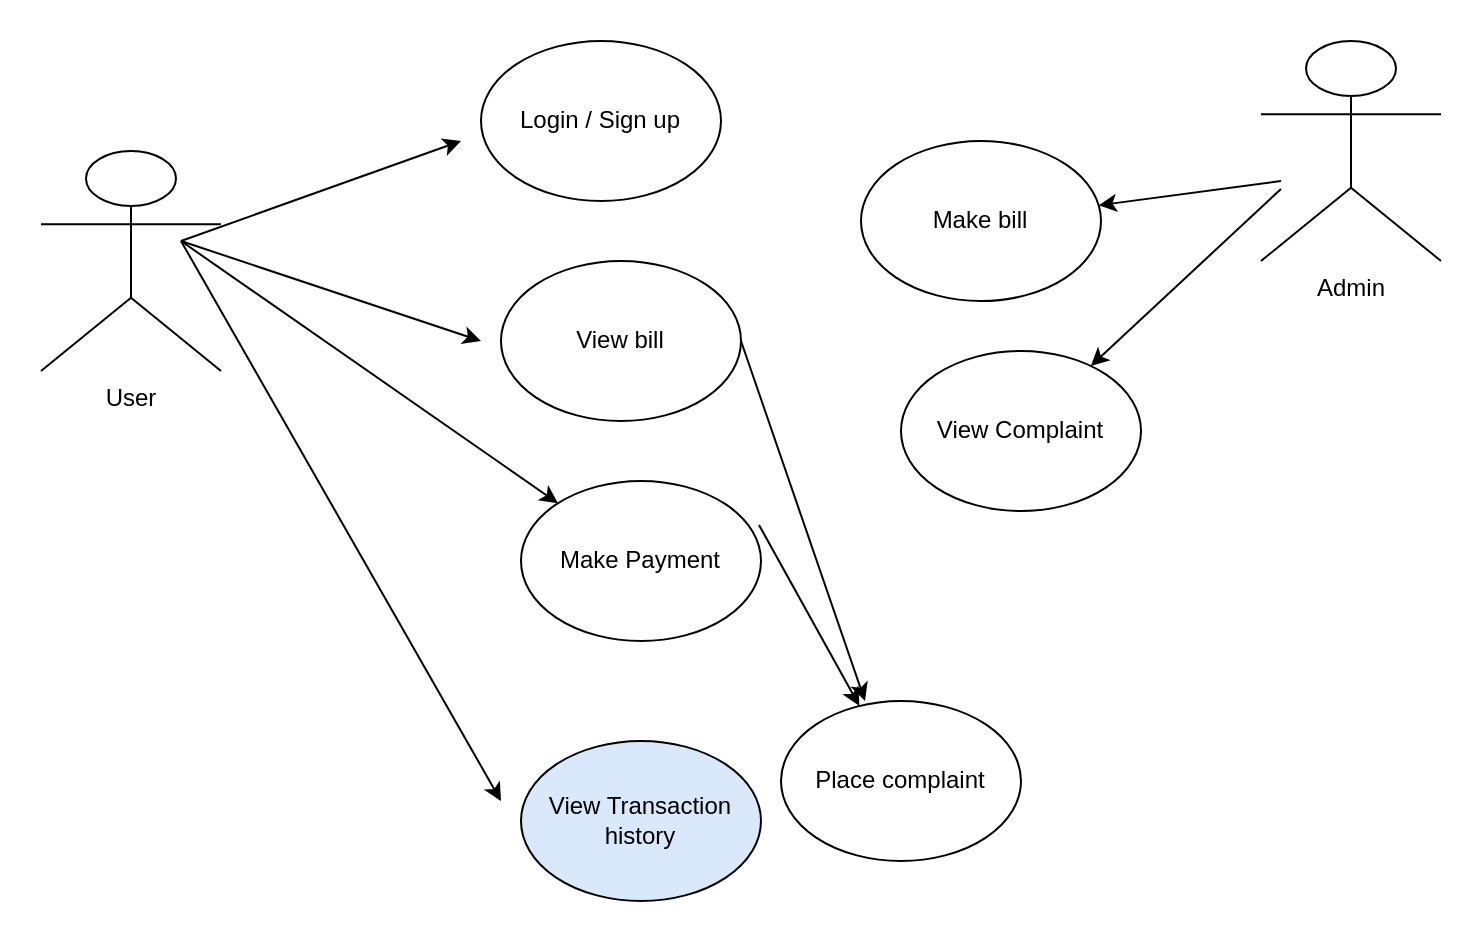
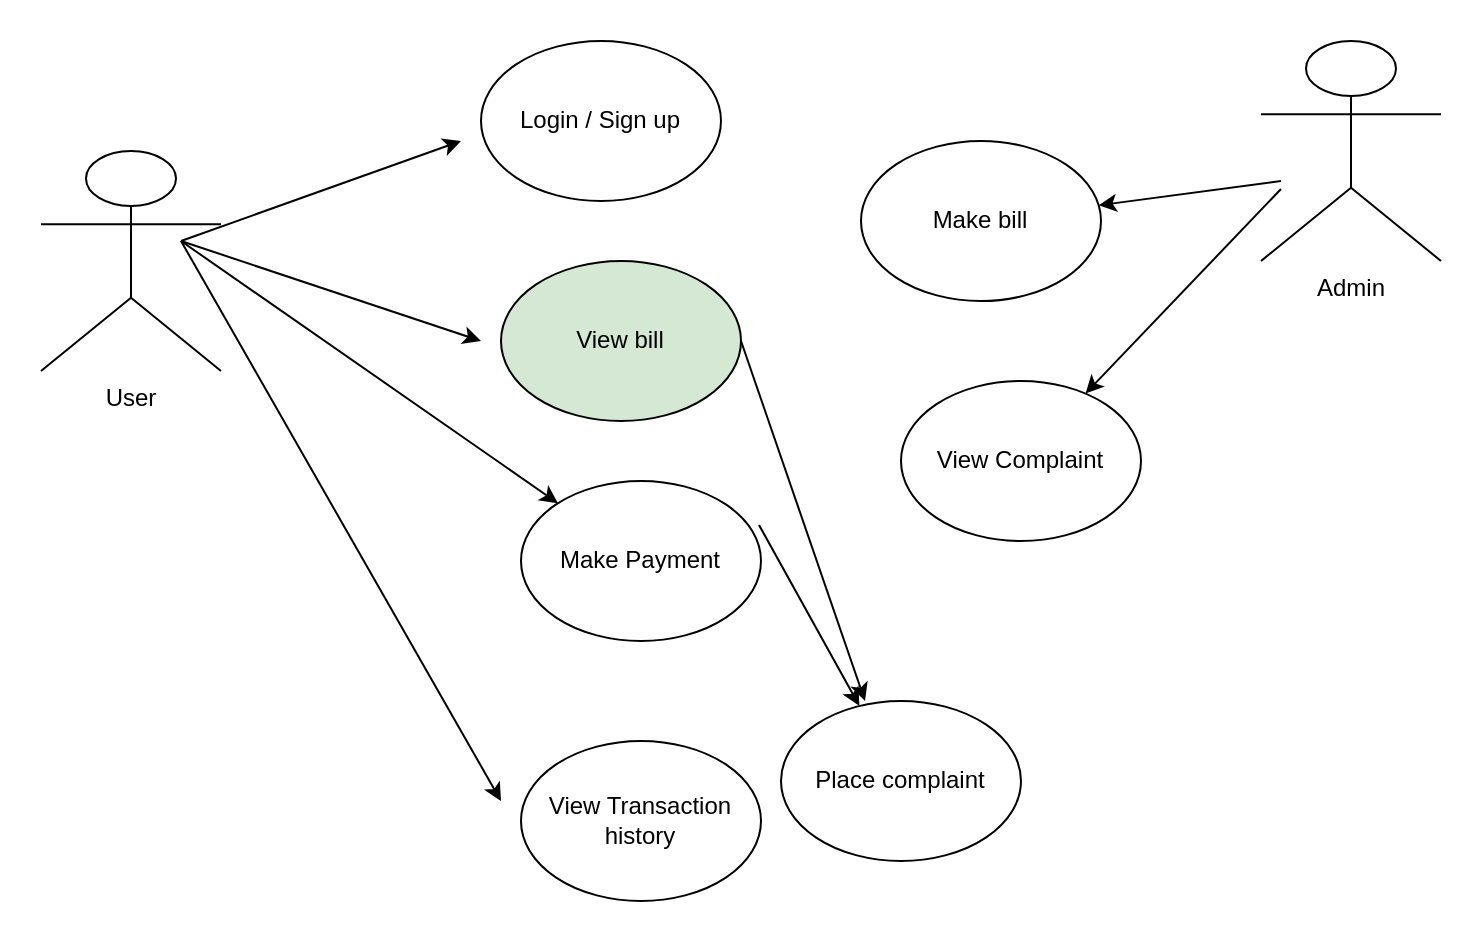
(621, 341) -> (621, 341)
(1021, 431) -> (1021, 461)
(641, 821) -> (641, 821)
